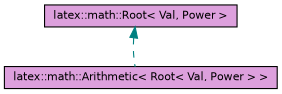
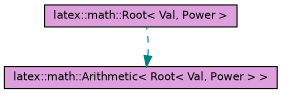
(134, 52) -> (148, 41)
